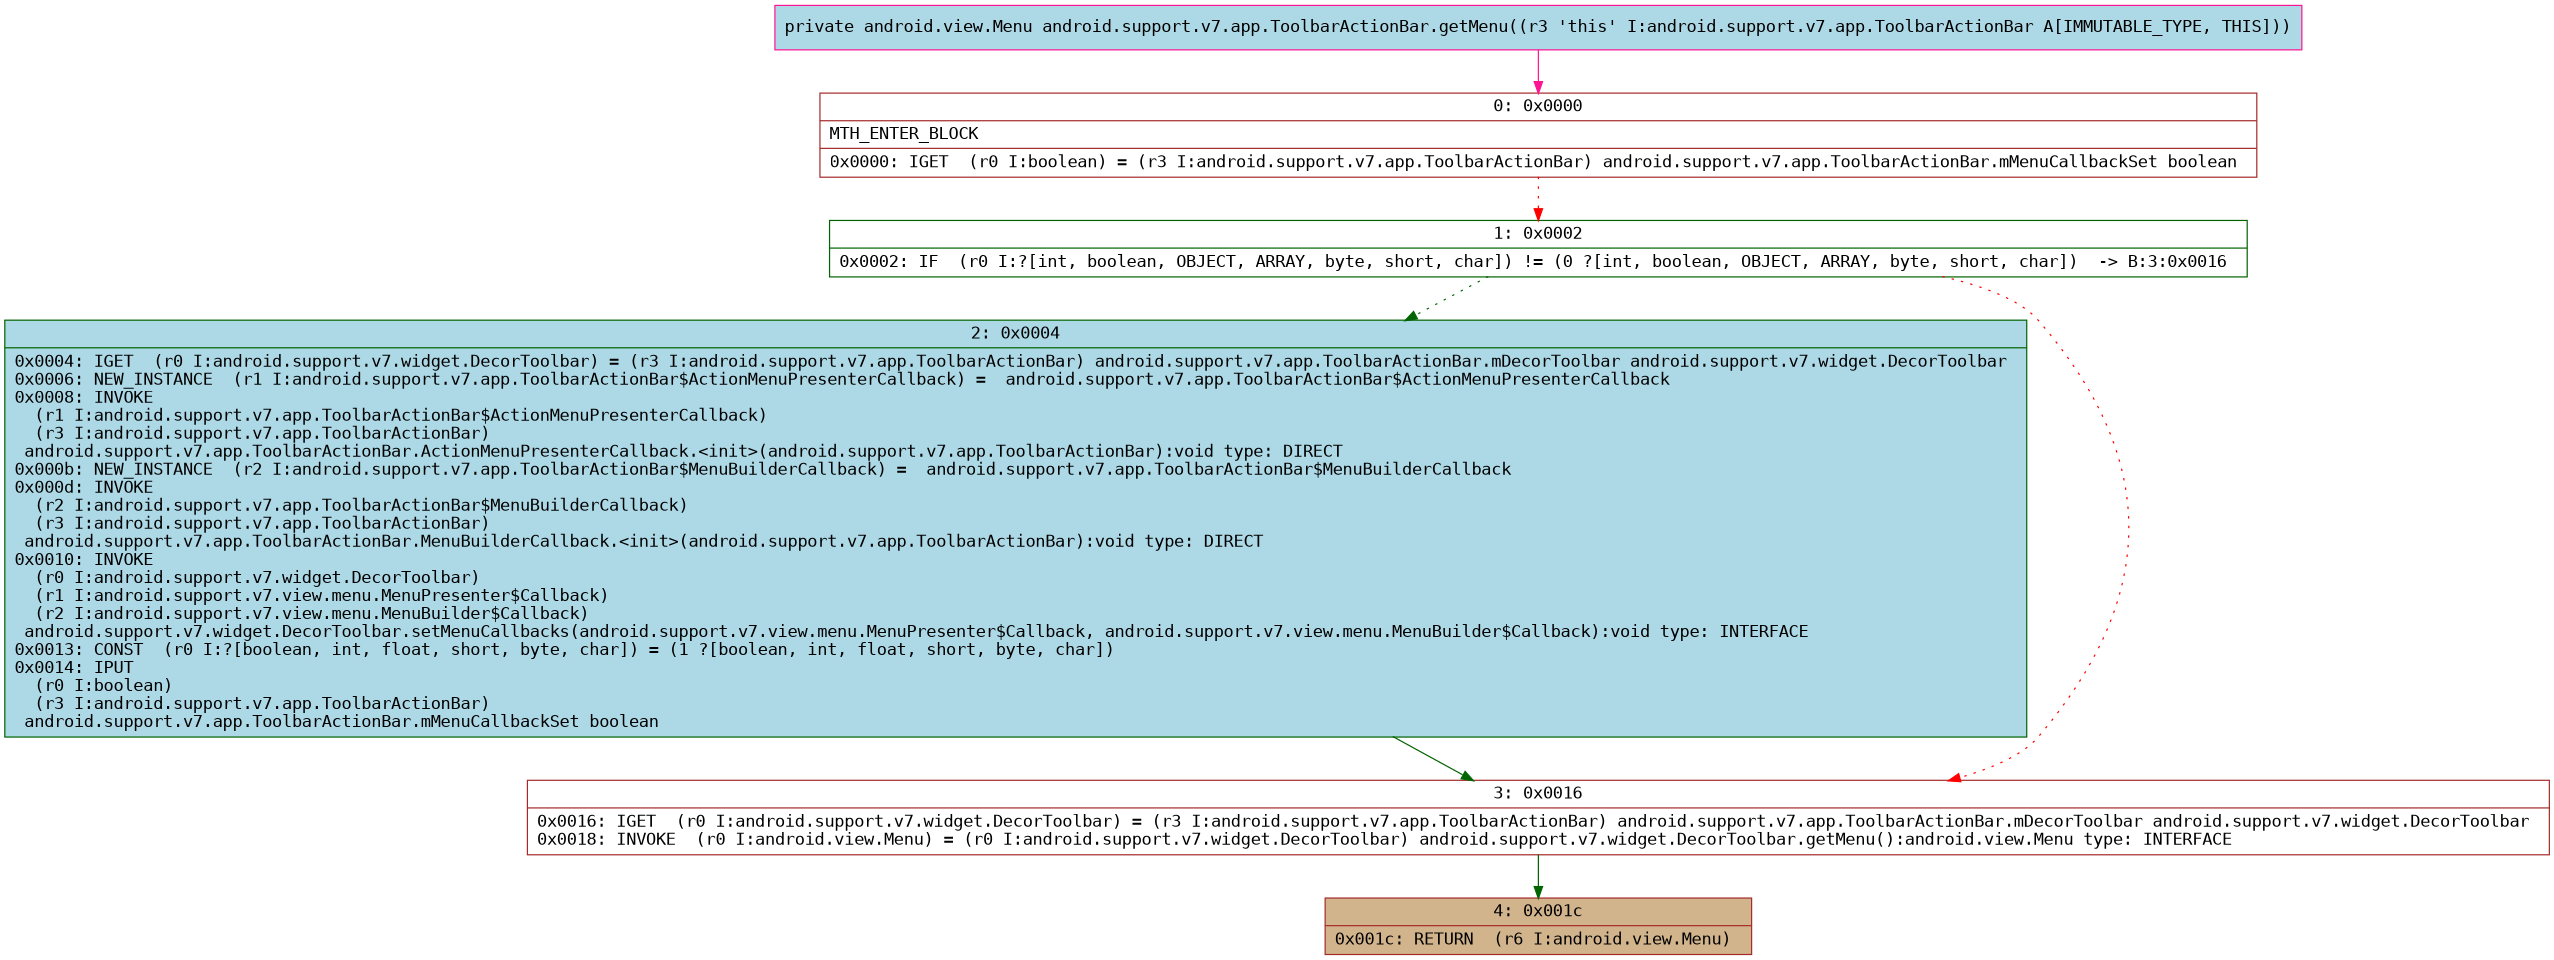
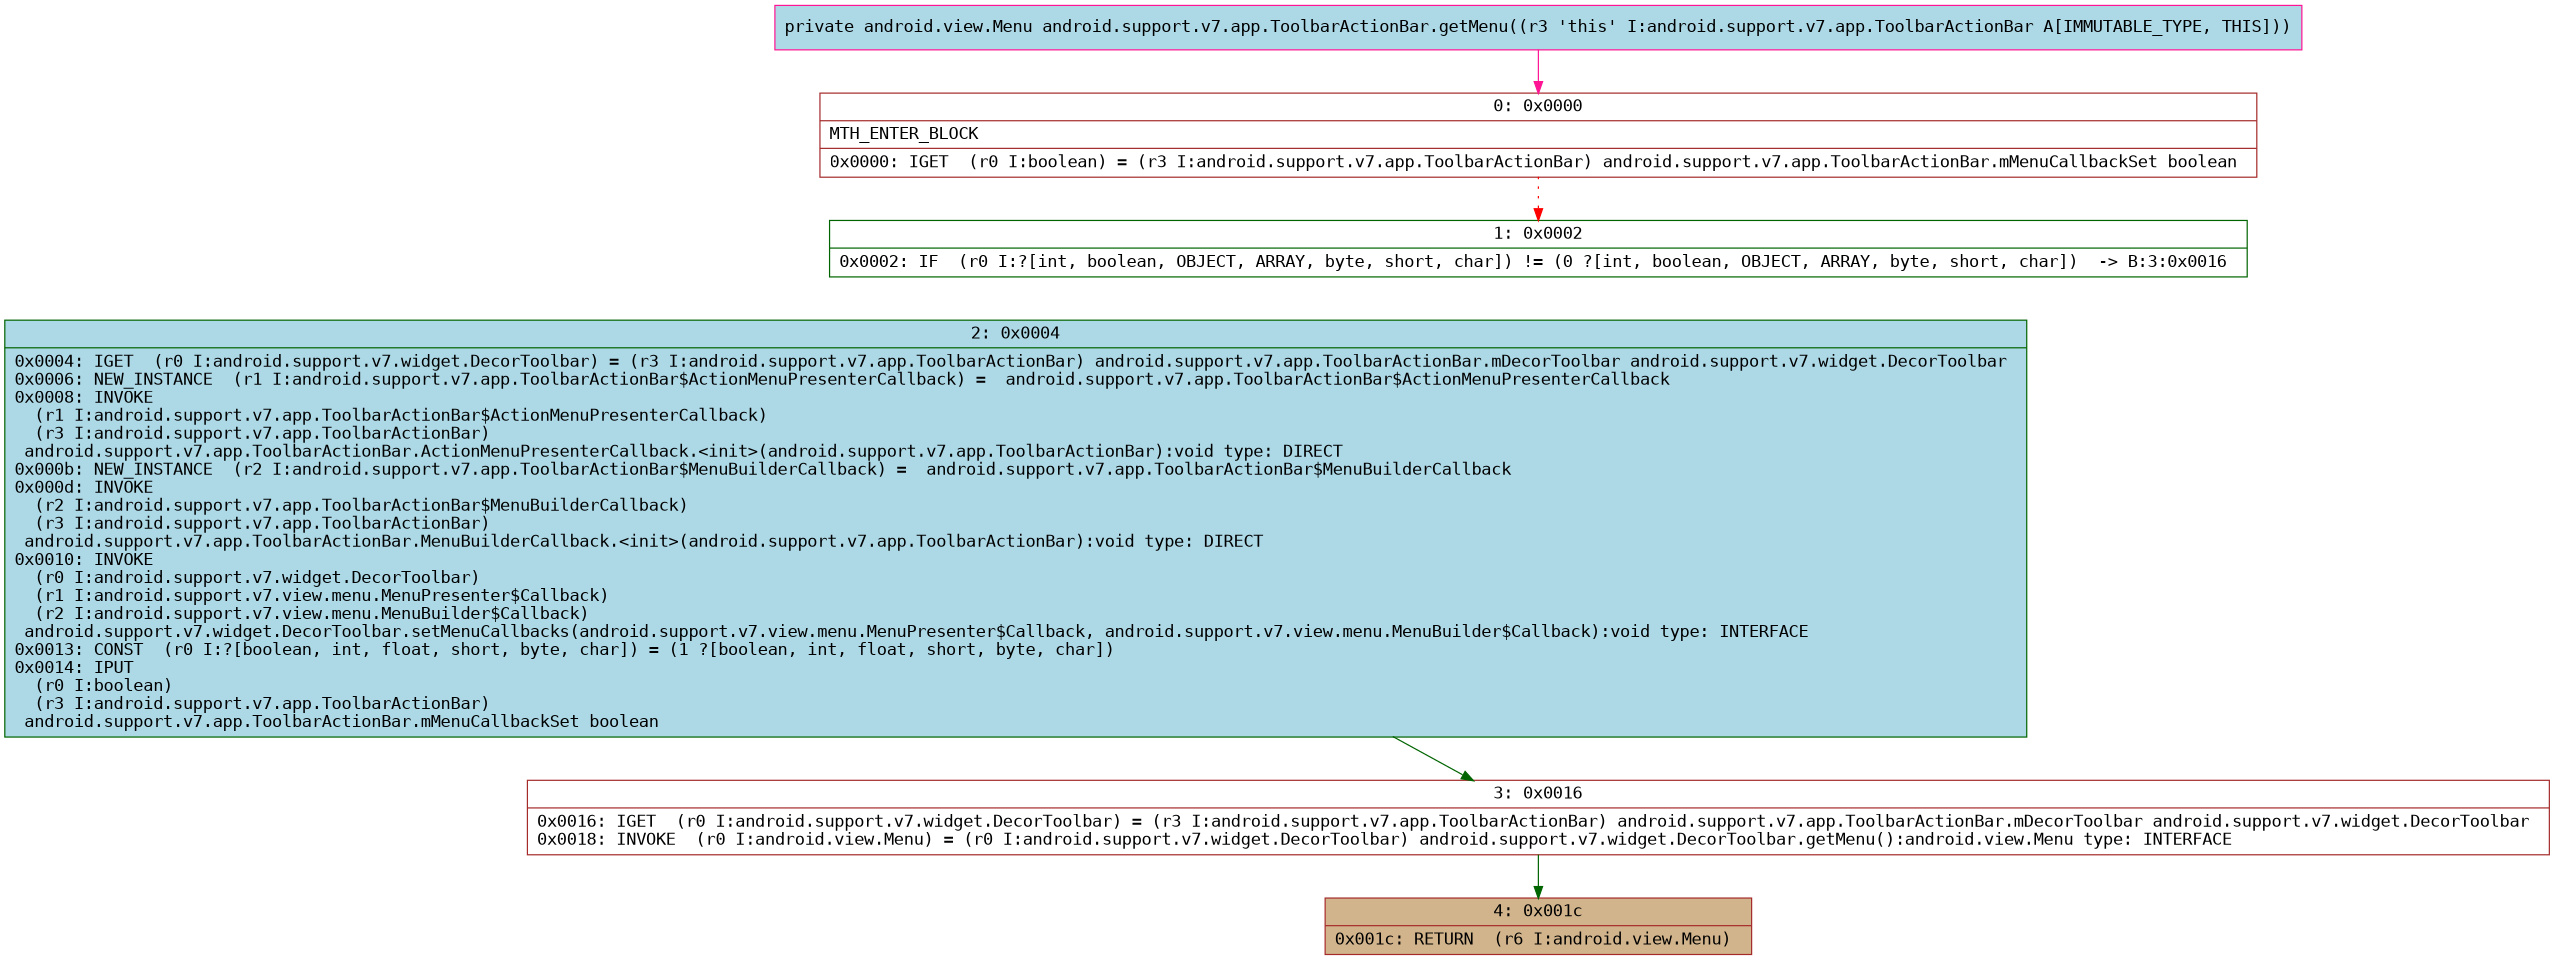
(1452, 296) -> none
(2128, 520) -> none
